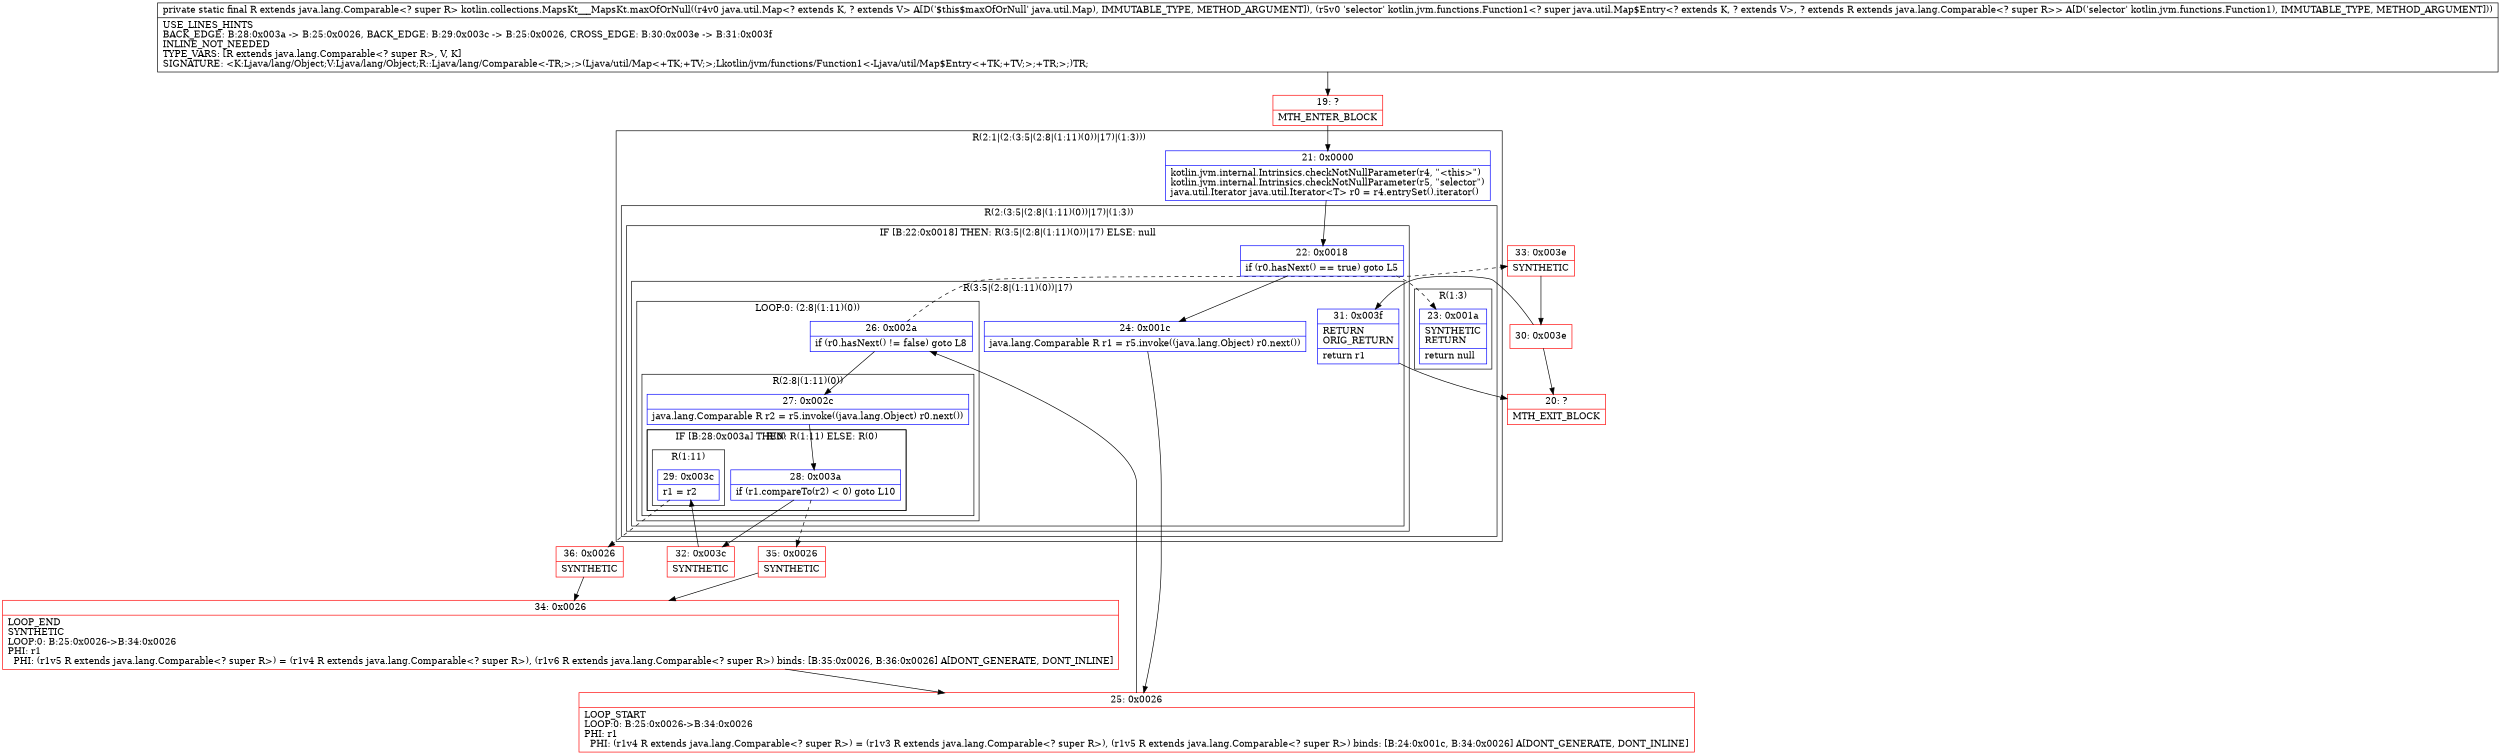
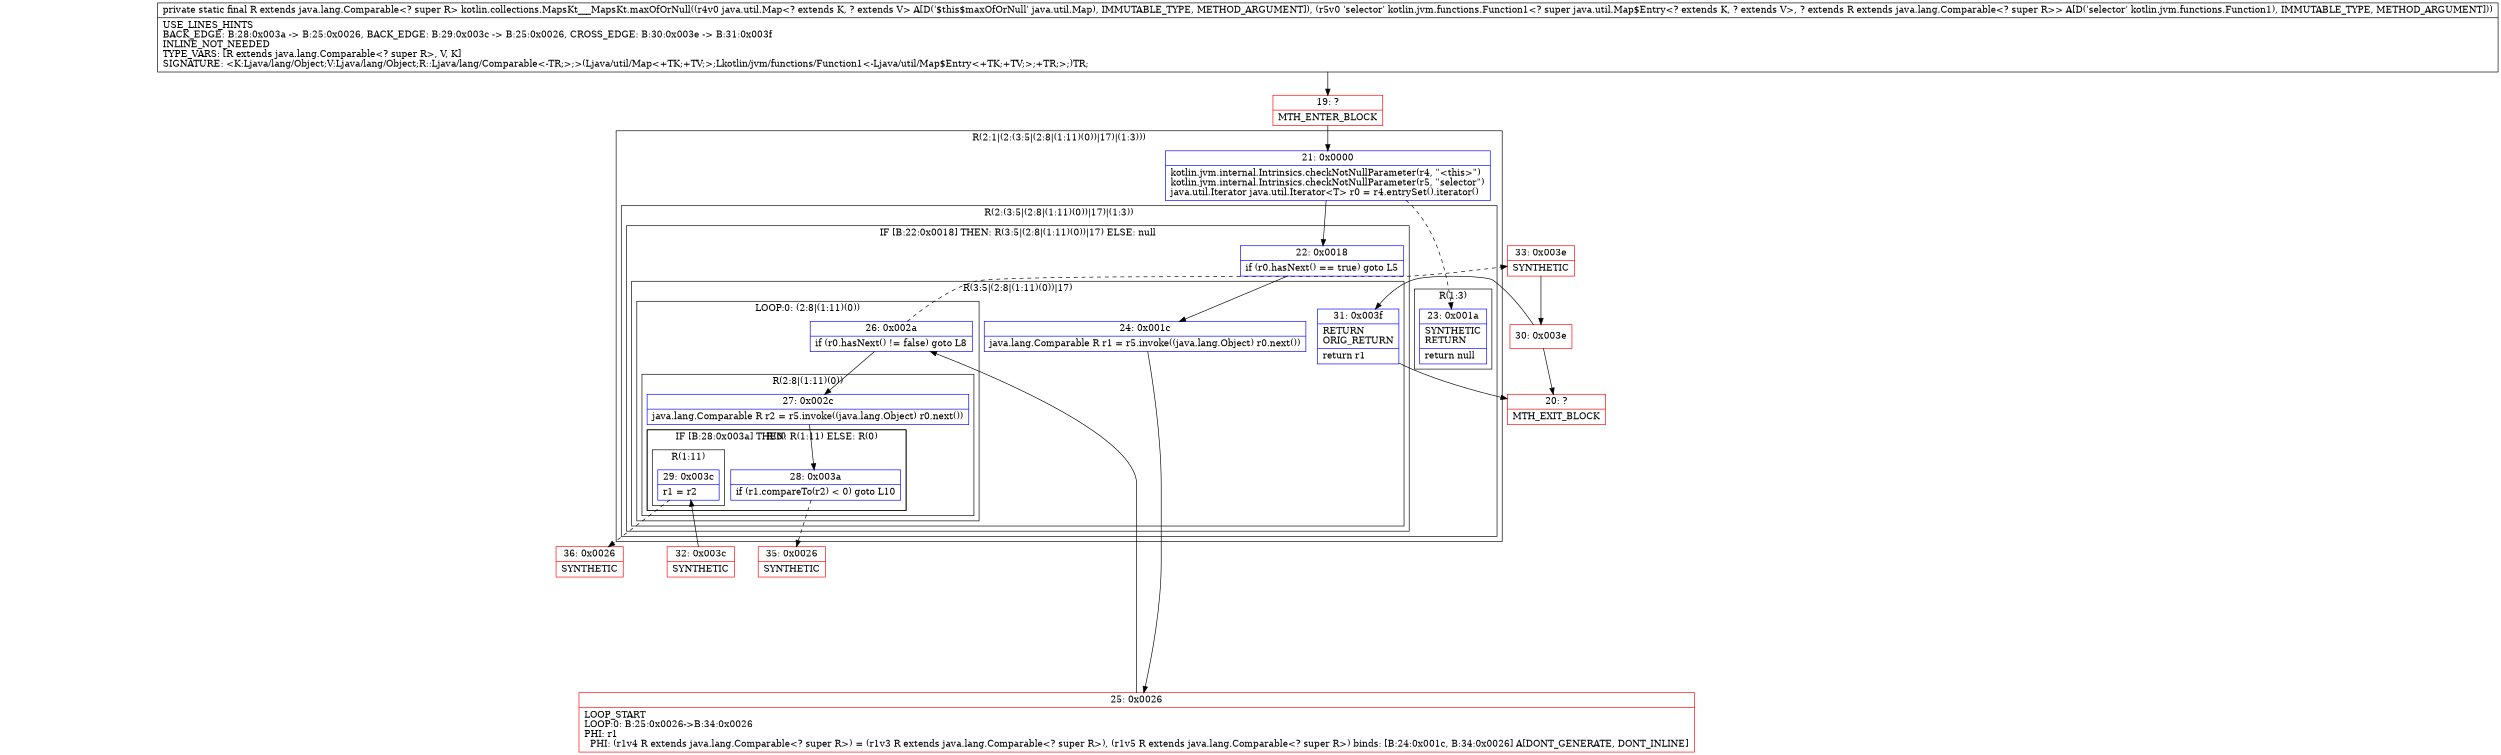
(1422, 293) -> (1437, 247)
(761, 522) -> none
(561, 635) -> none
